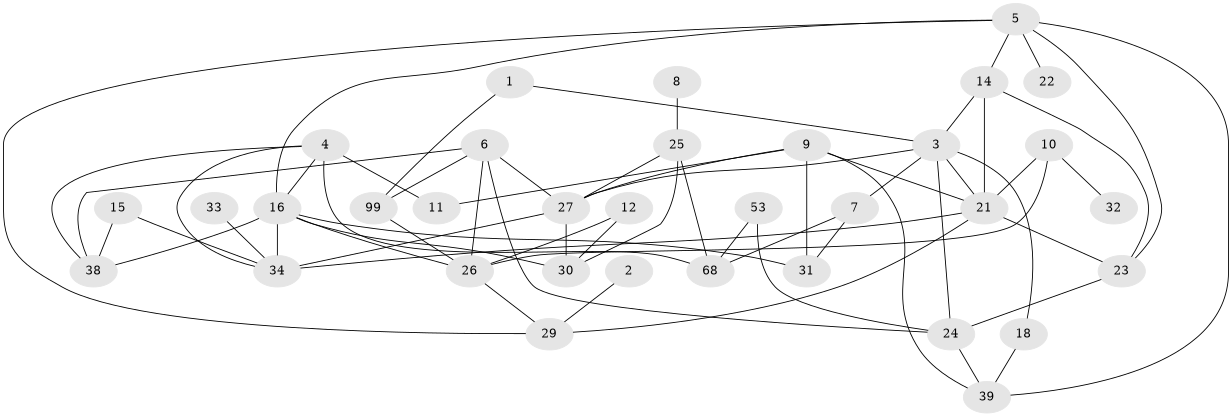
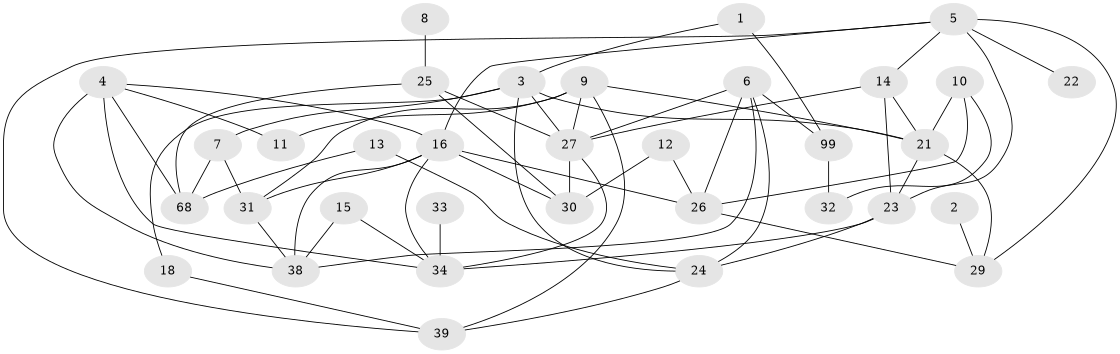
(960, 114) -> (726, 111)
(759, 208) -> (377, 145)
none -> (272, 240)
(422, 240) -> (829, 177)
(681, 241) -> (670, 252)
